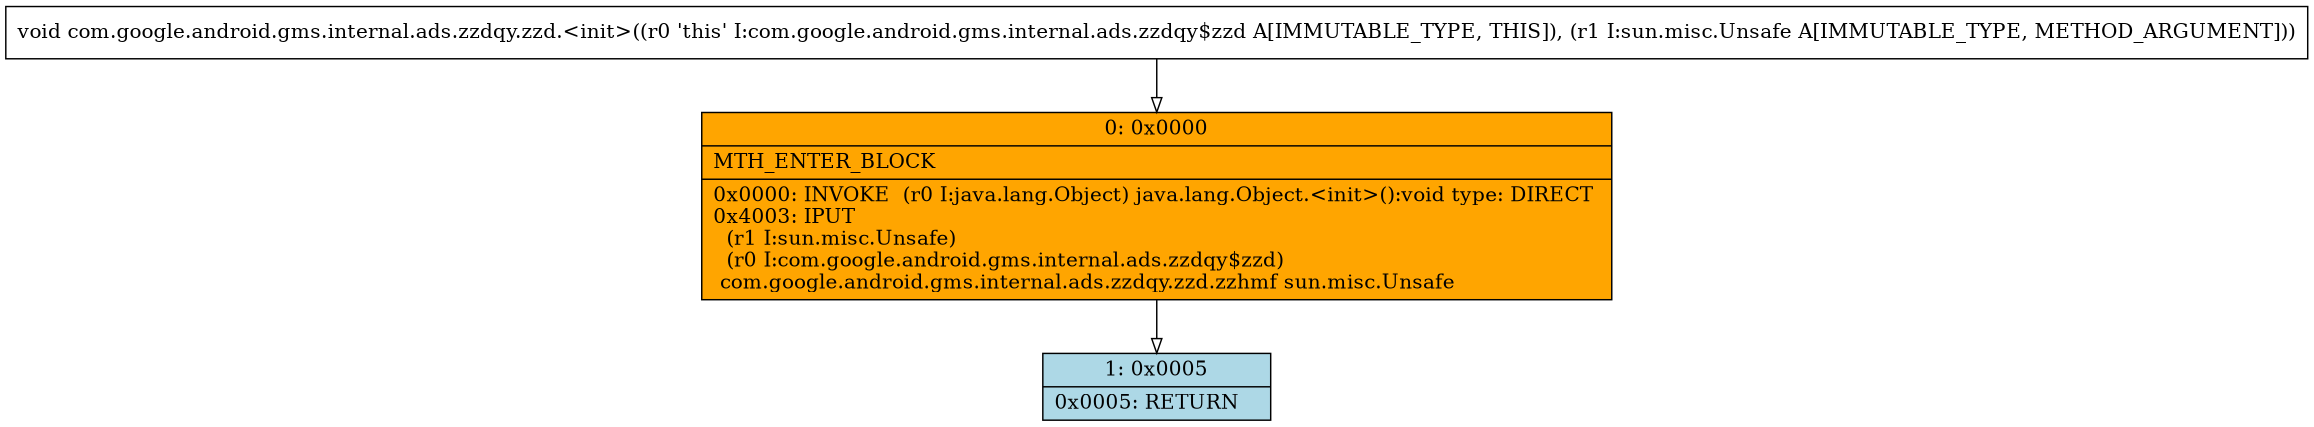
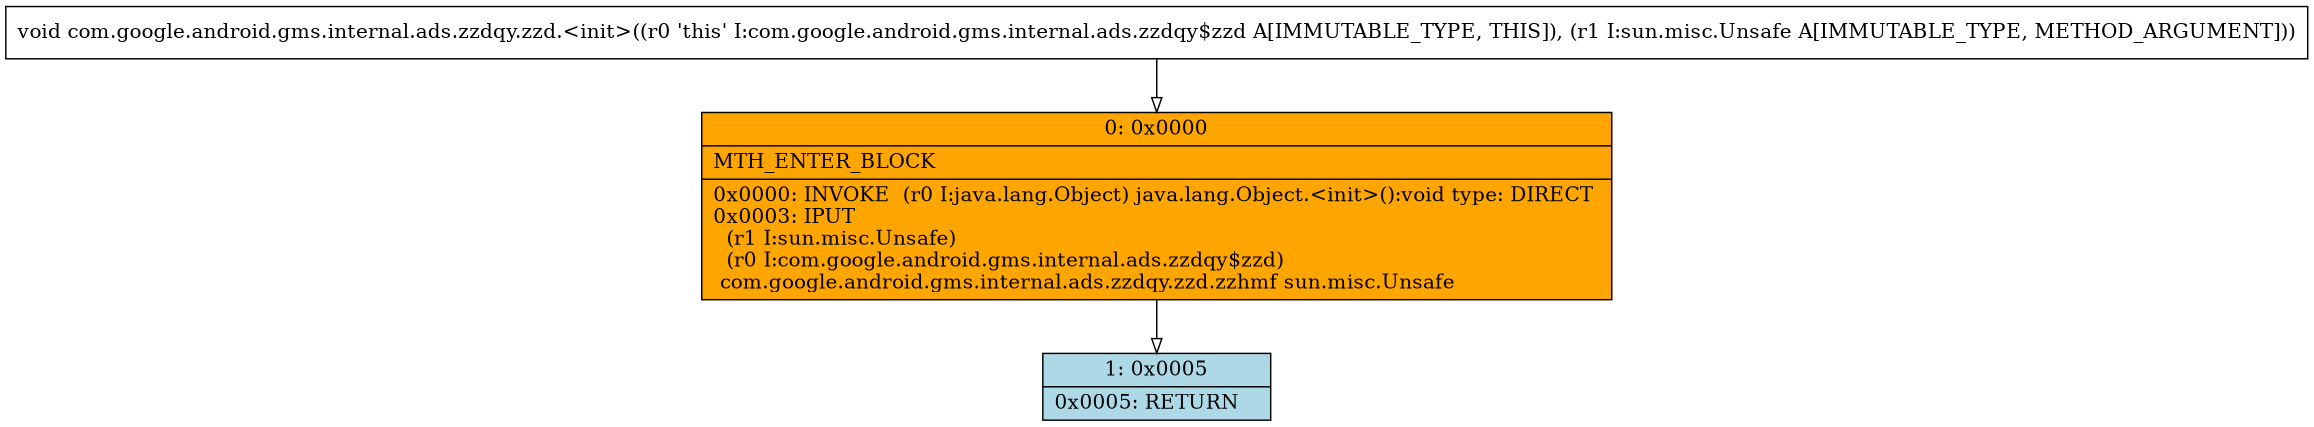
(791, 217) -> (791, 217)
